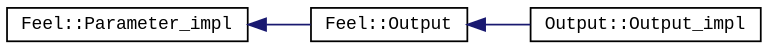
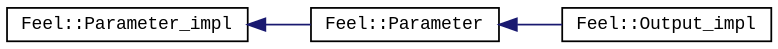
(389, 25) -> (405, 25)
(646, 25) -> (667, 25)
